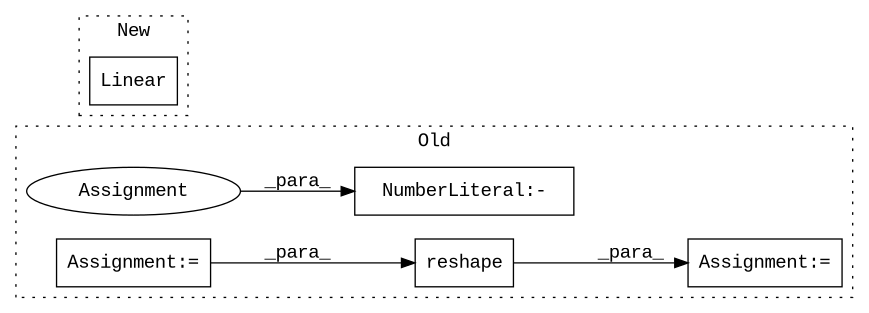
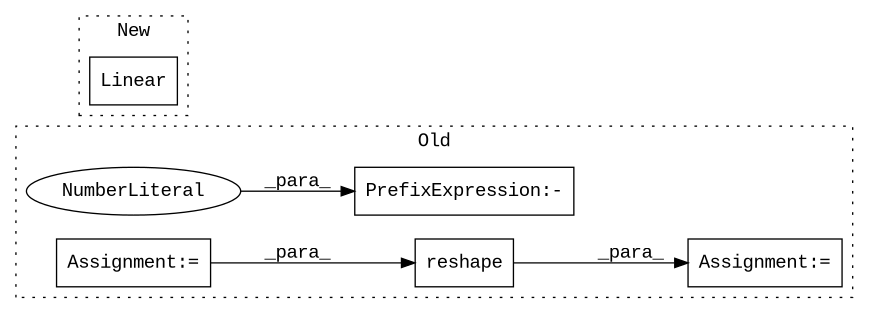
(134, 191) -> (134, 191)
(464, 191) -> (464, 191)
